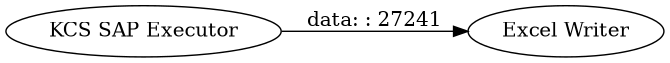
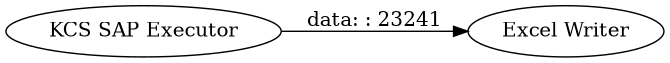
(375, 21) -> (375, 21)
